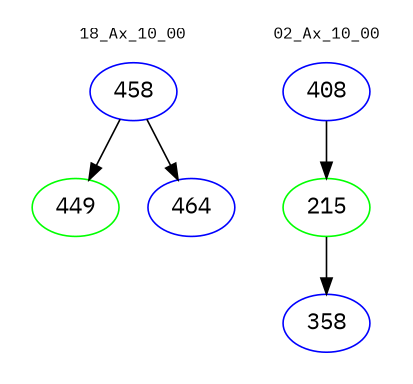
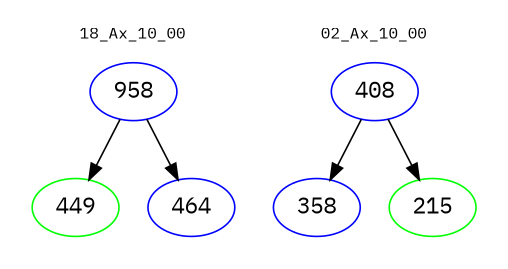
(133, 92) -> (133, 92)
(326, 257) -> (349, 142)
